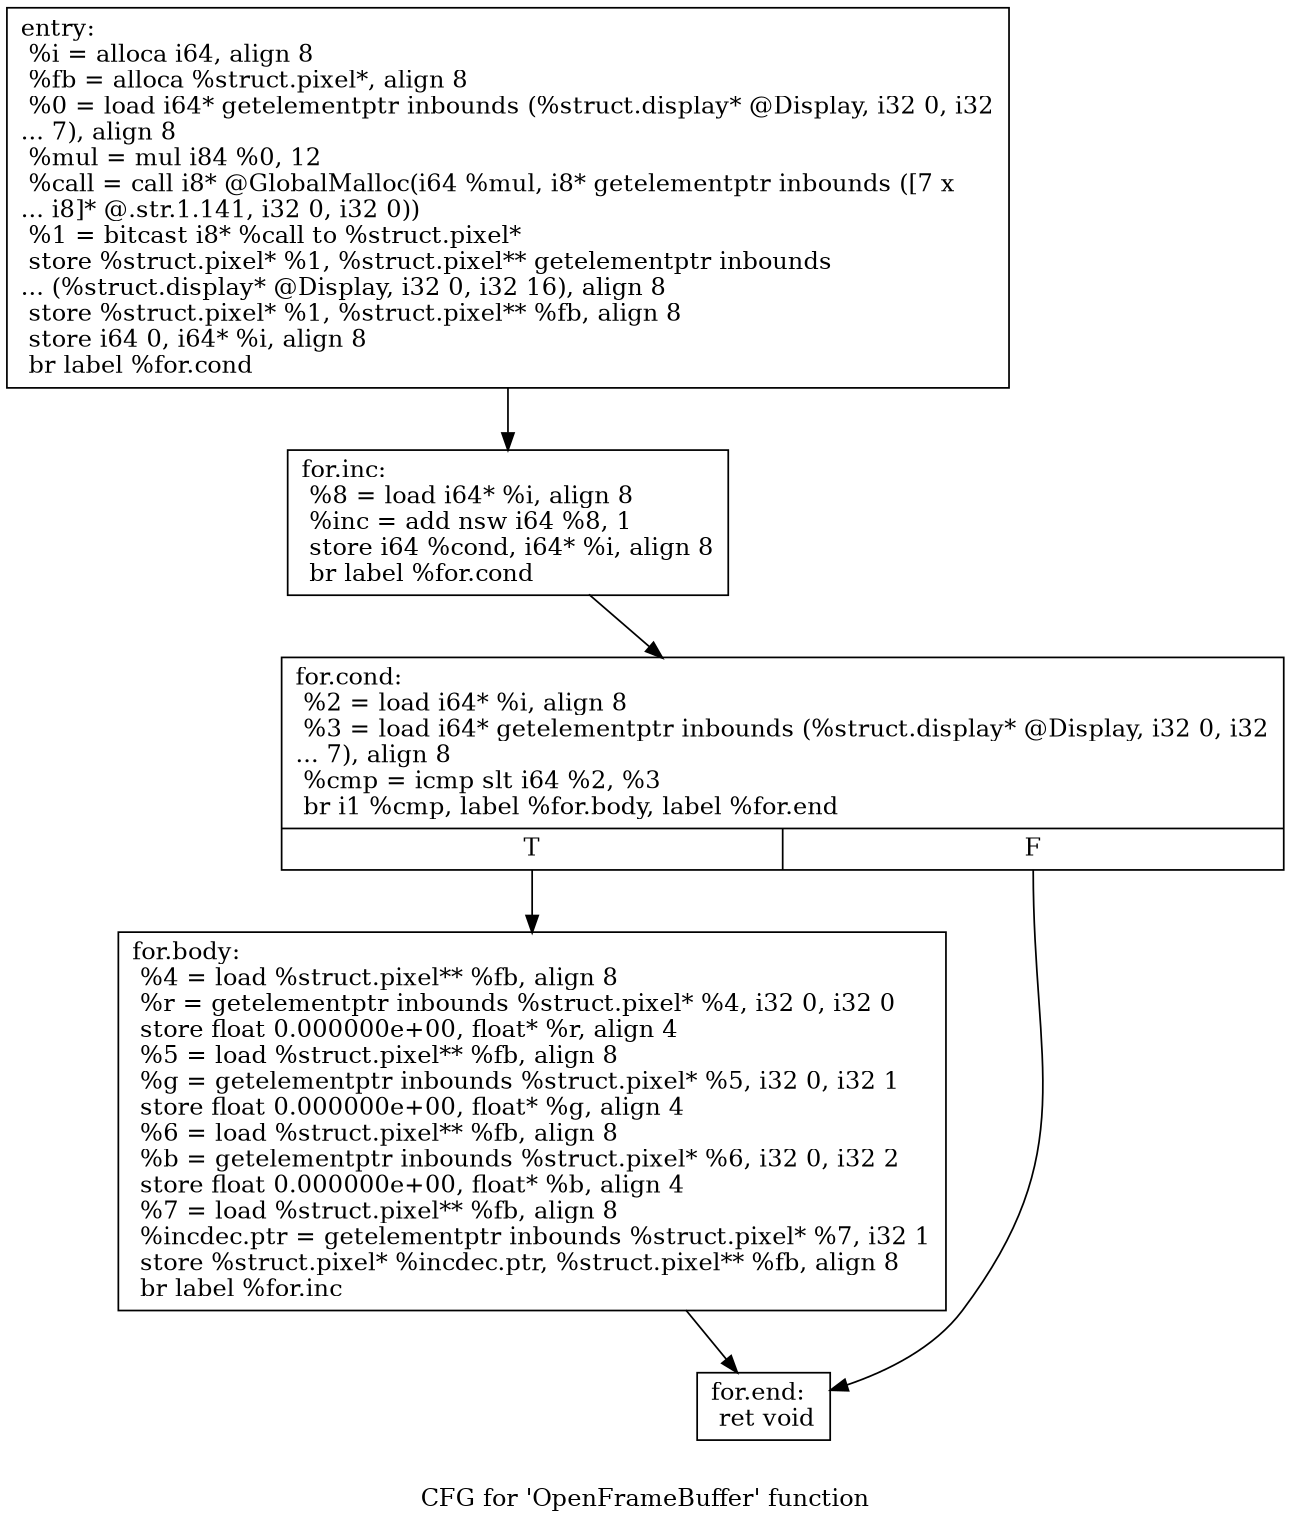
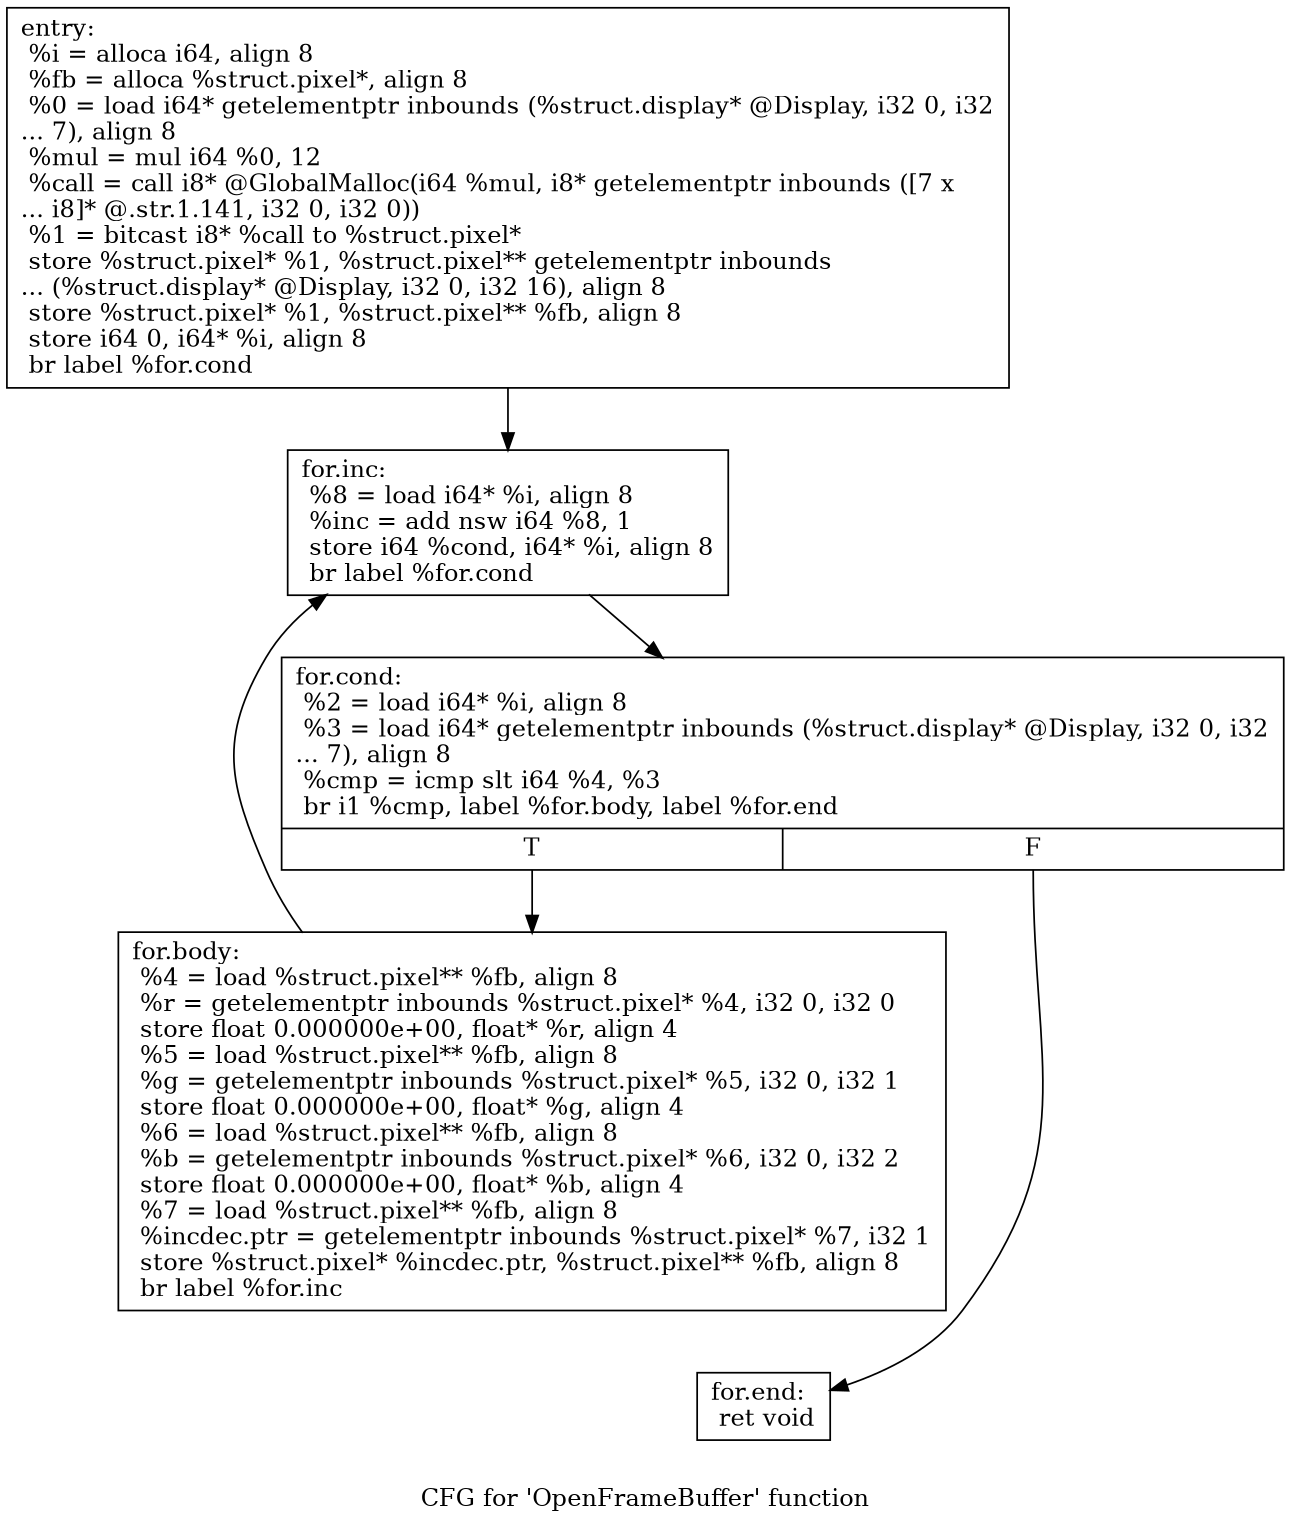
(172, 158) -> (172, 158)
(479, 781) -> (479, 781)
(706, 1335) -> (234, 764)
